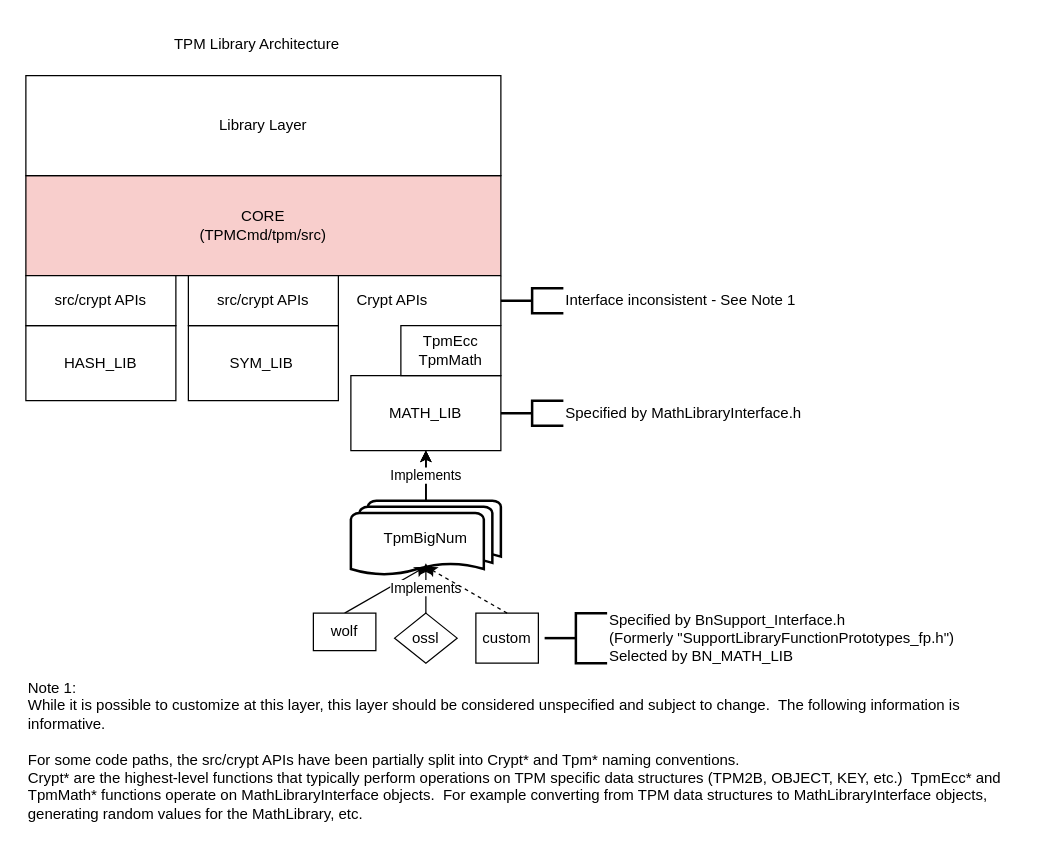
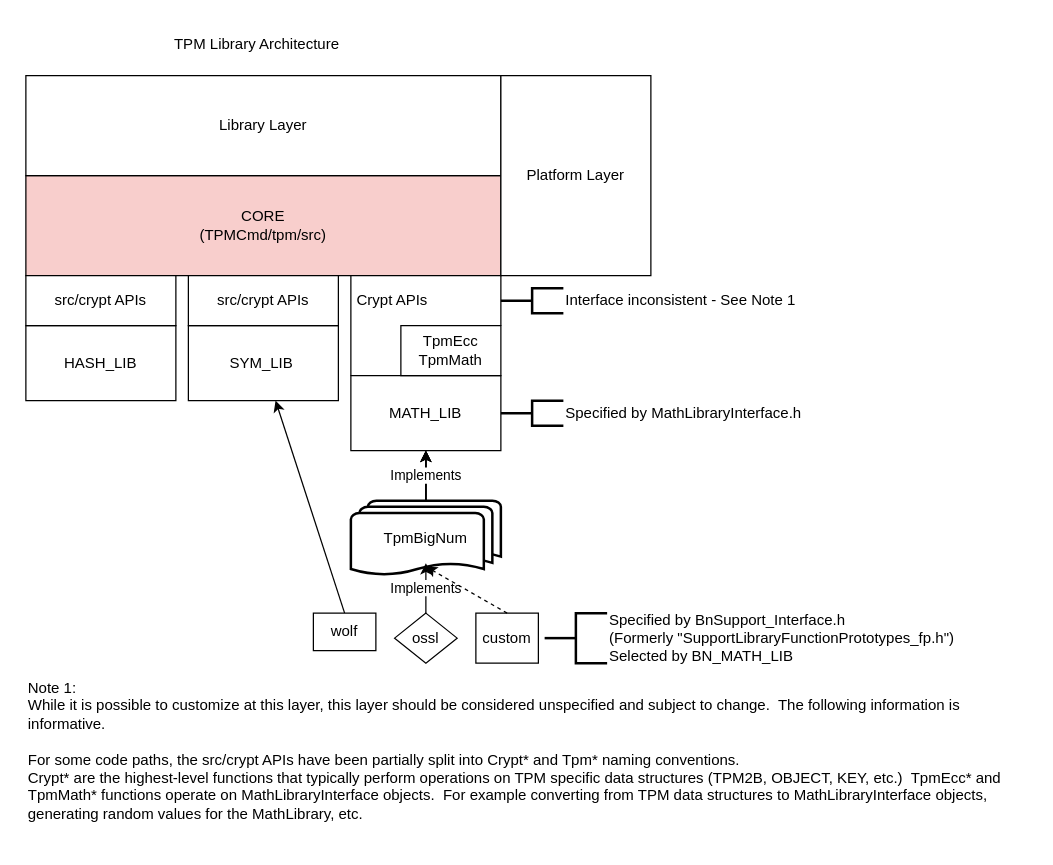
none -> (576, 176)
none -> (351, 326)
(367, 600) -> (311, 511)
